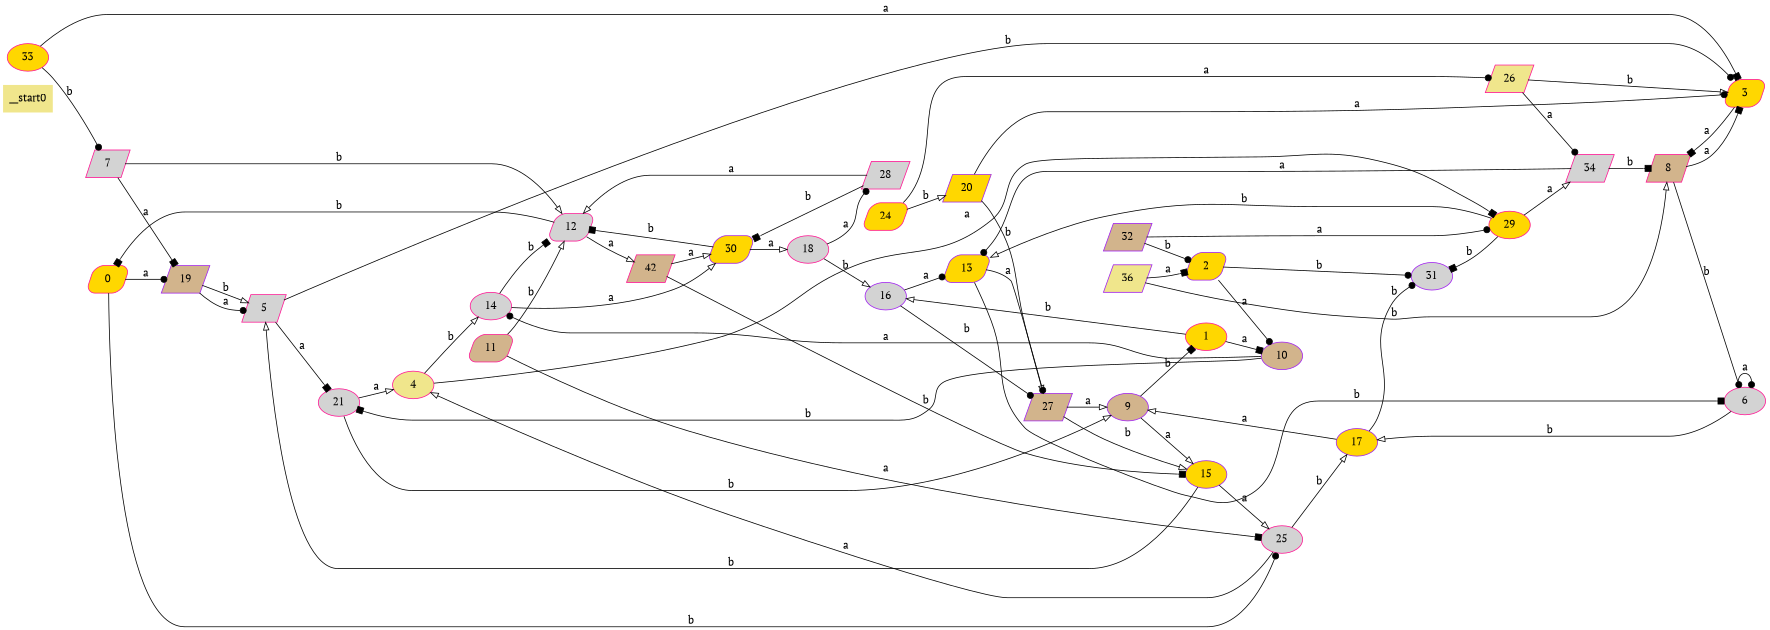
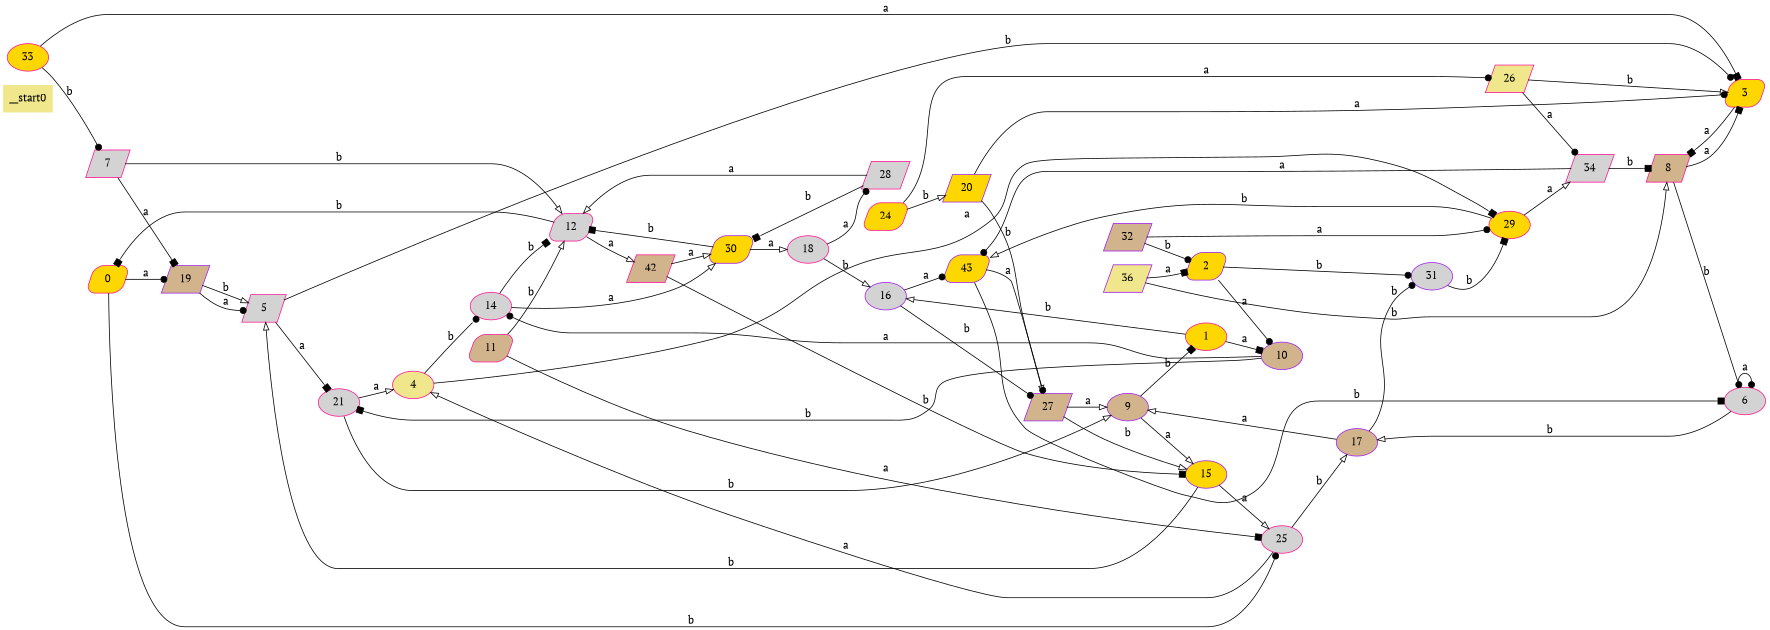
(1479, 253) -> (1483, 279)
(967, 269) -> (967, 269)
(448, 348) -> (448, 348)
(1357, 442) -> (1357, 442)
